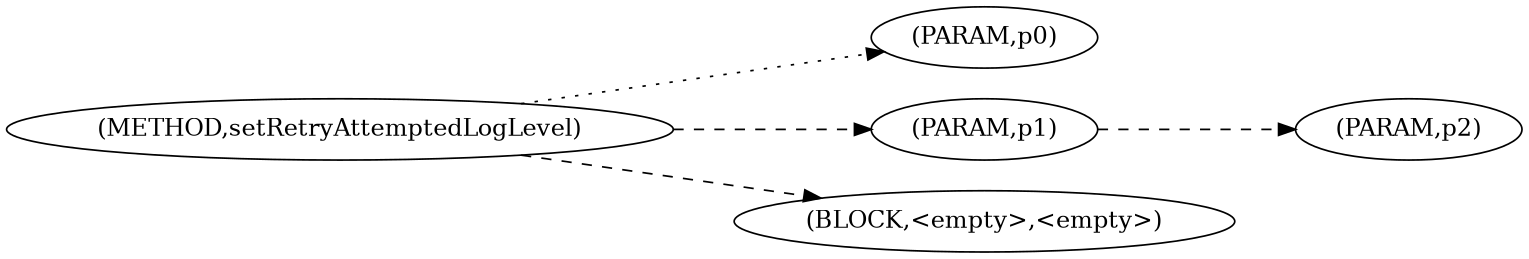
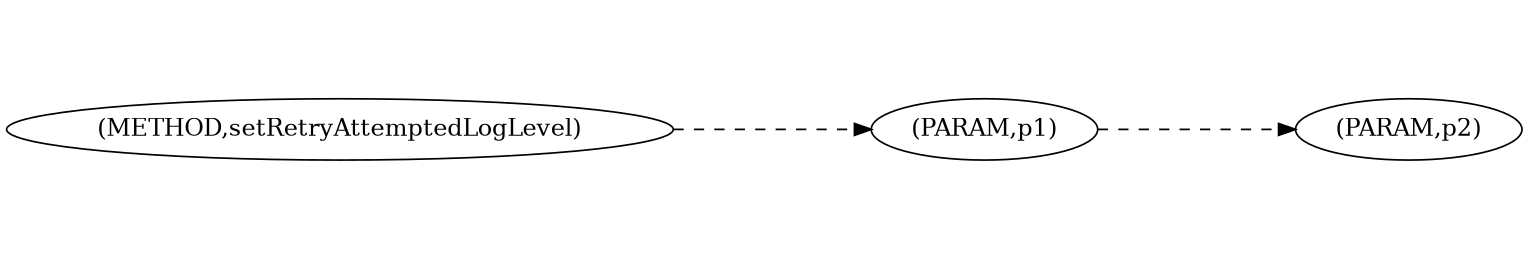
(984, 37) -> none
(984, 221) -> none
